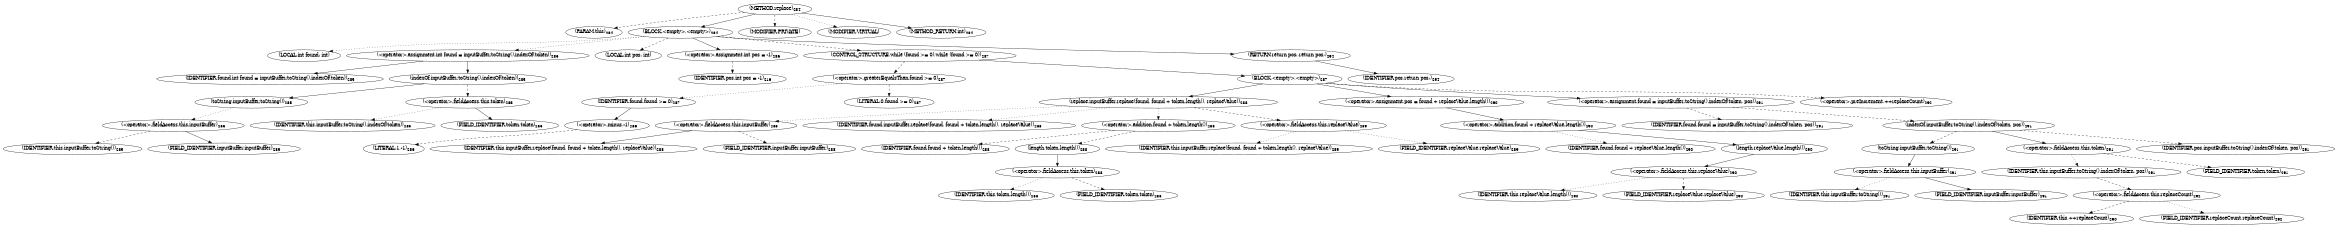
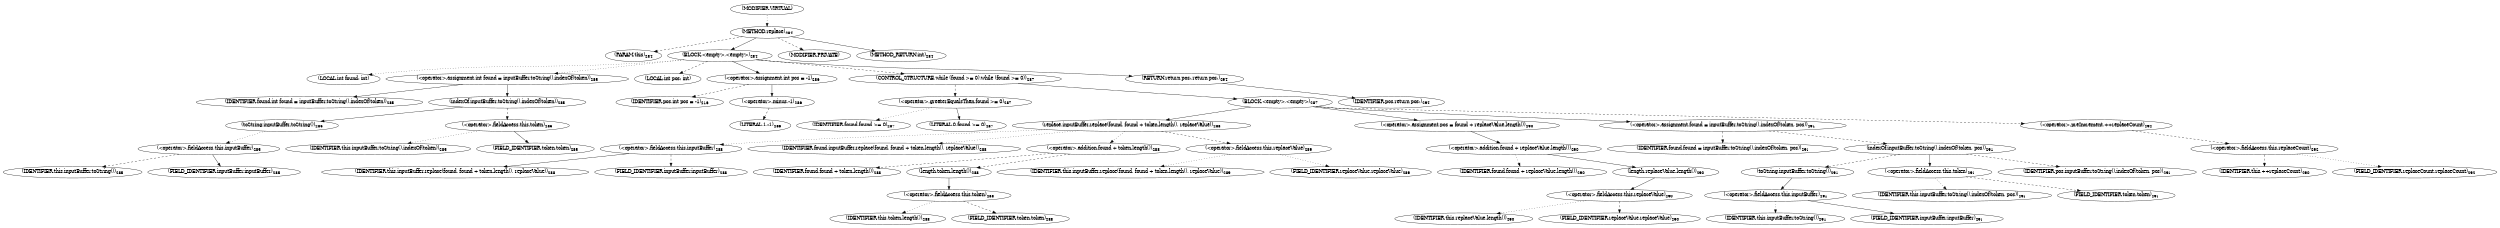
(813, 20) -> (767, 19)
(889, 89) -> (958, 112)
(624, 113) -> (772, 89)
(2113, 183) -> (2179, 137)
